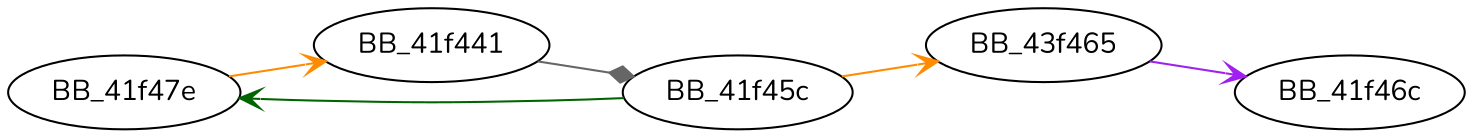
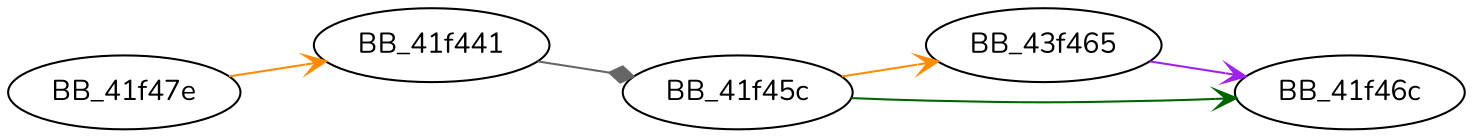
(442, 102) -> (1033, 102)
